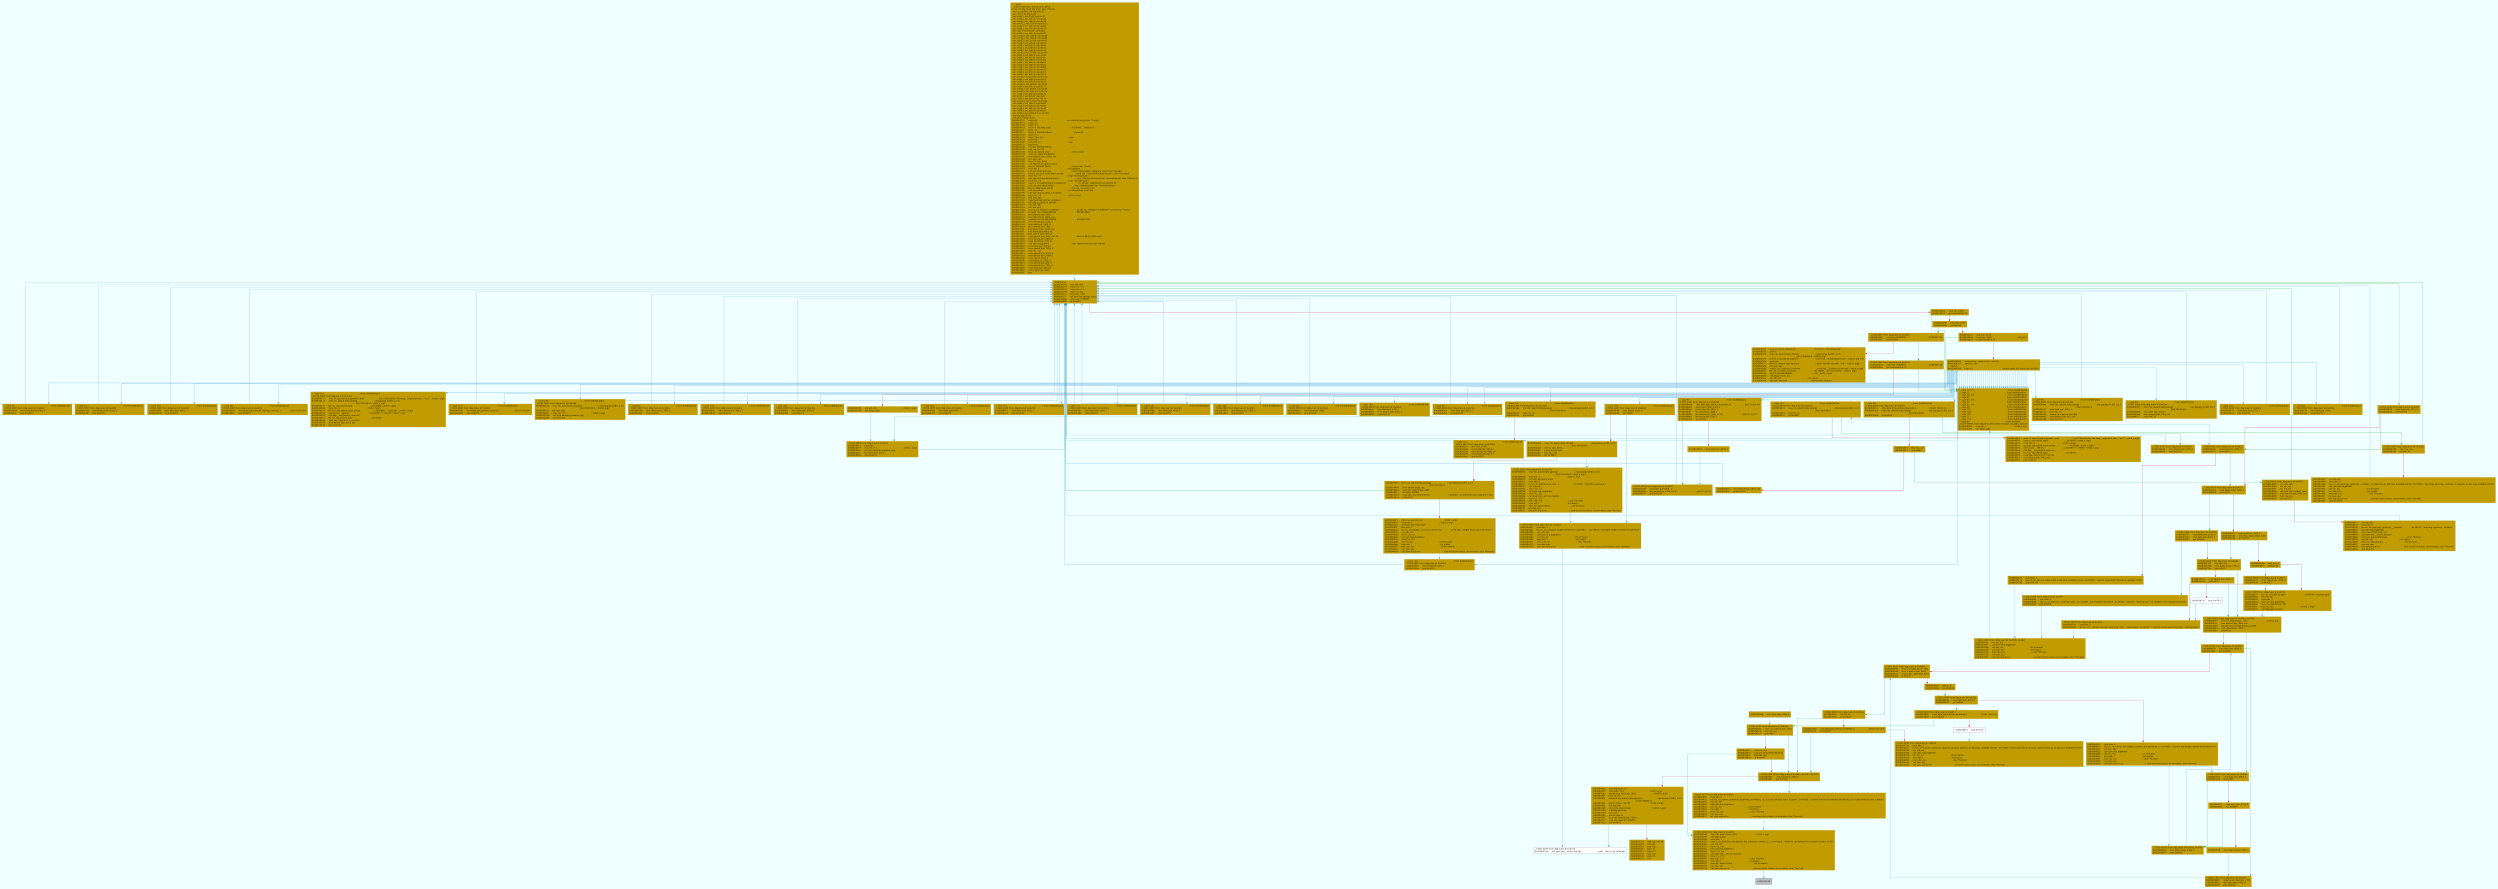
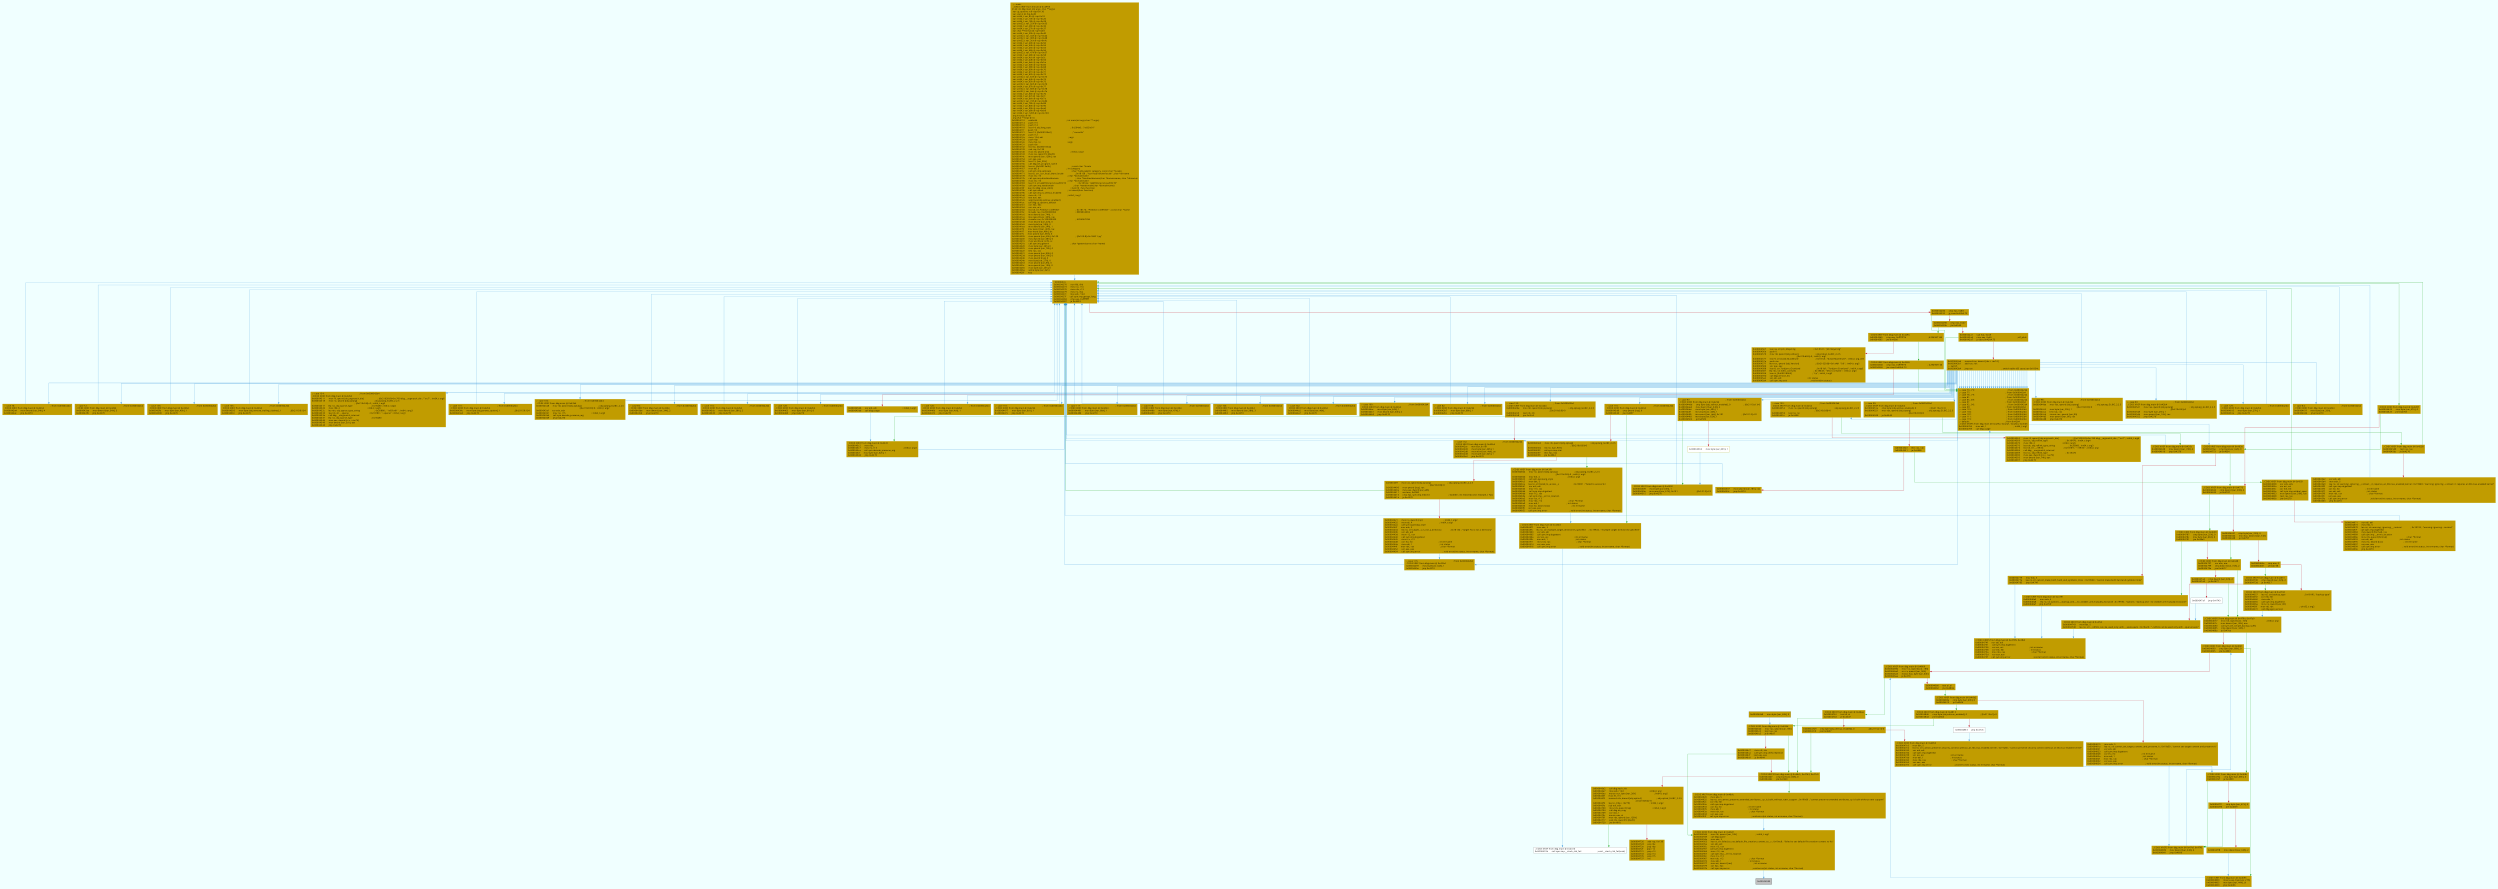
(1708, 449) -> (1708, 449)
